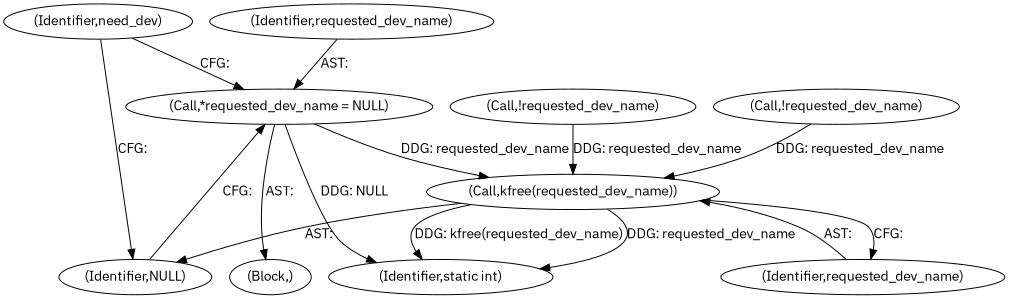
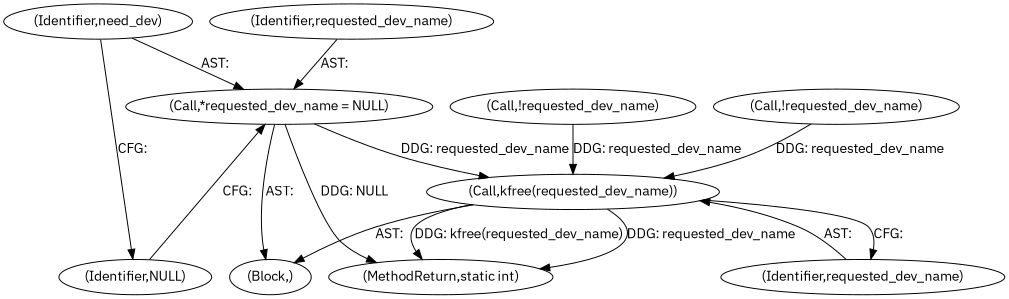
(217, 64) -> (217, 64)
(315, 225) -> (386, 224)
(441, 277) -> (441, 277)
